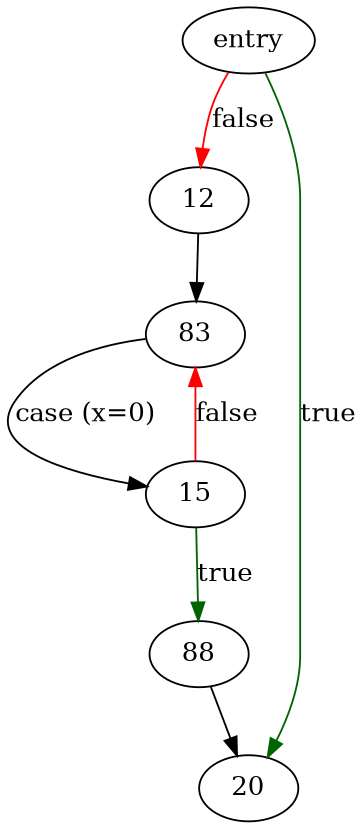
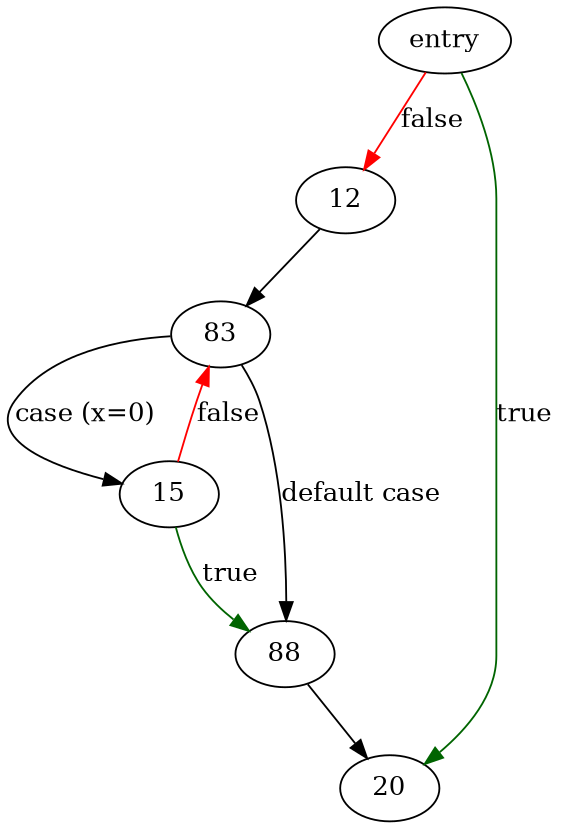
none -> (278, 480)
